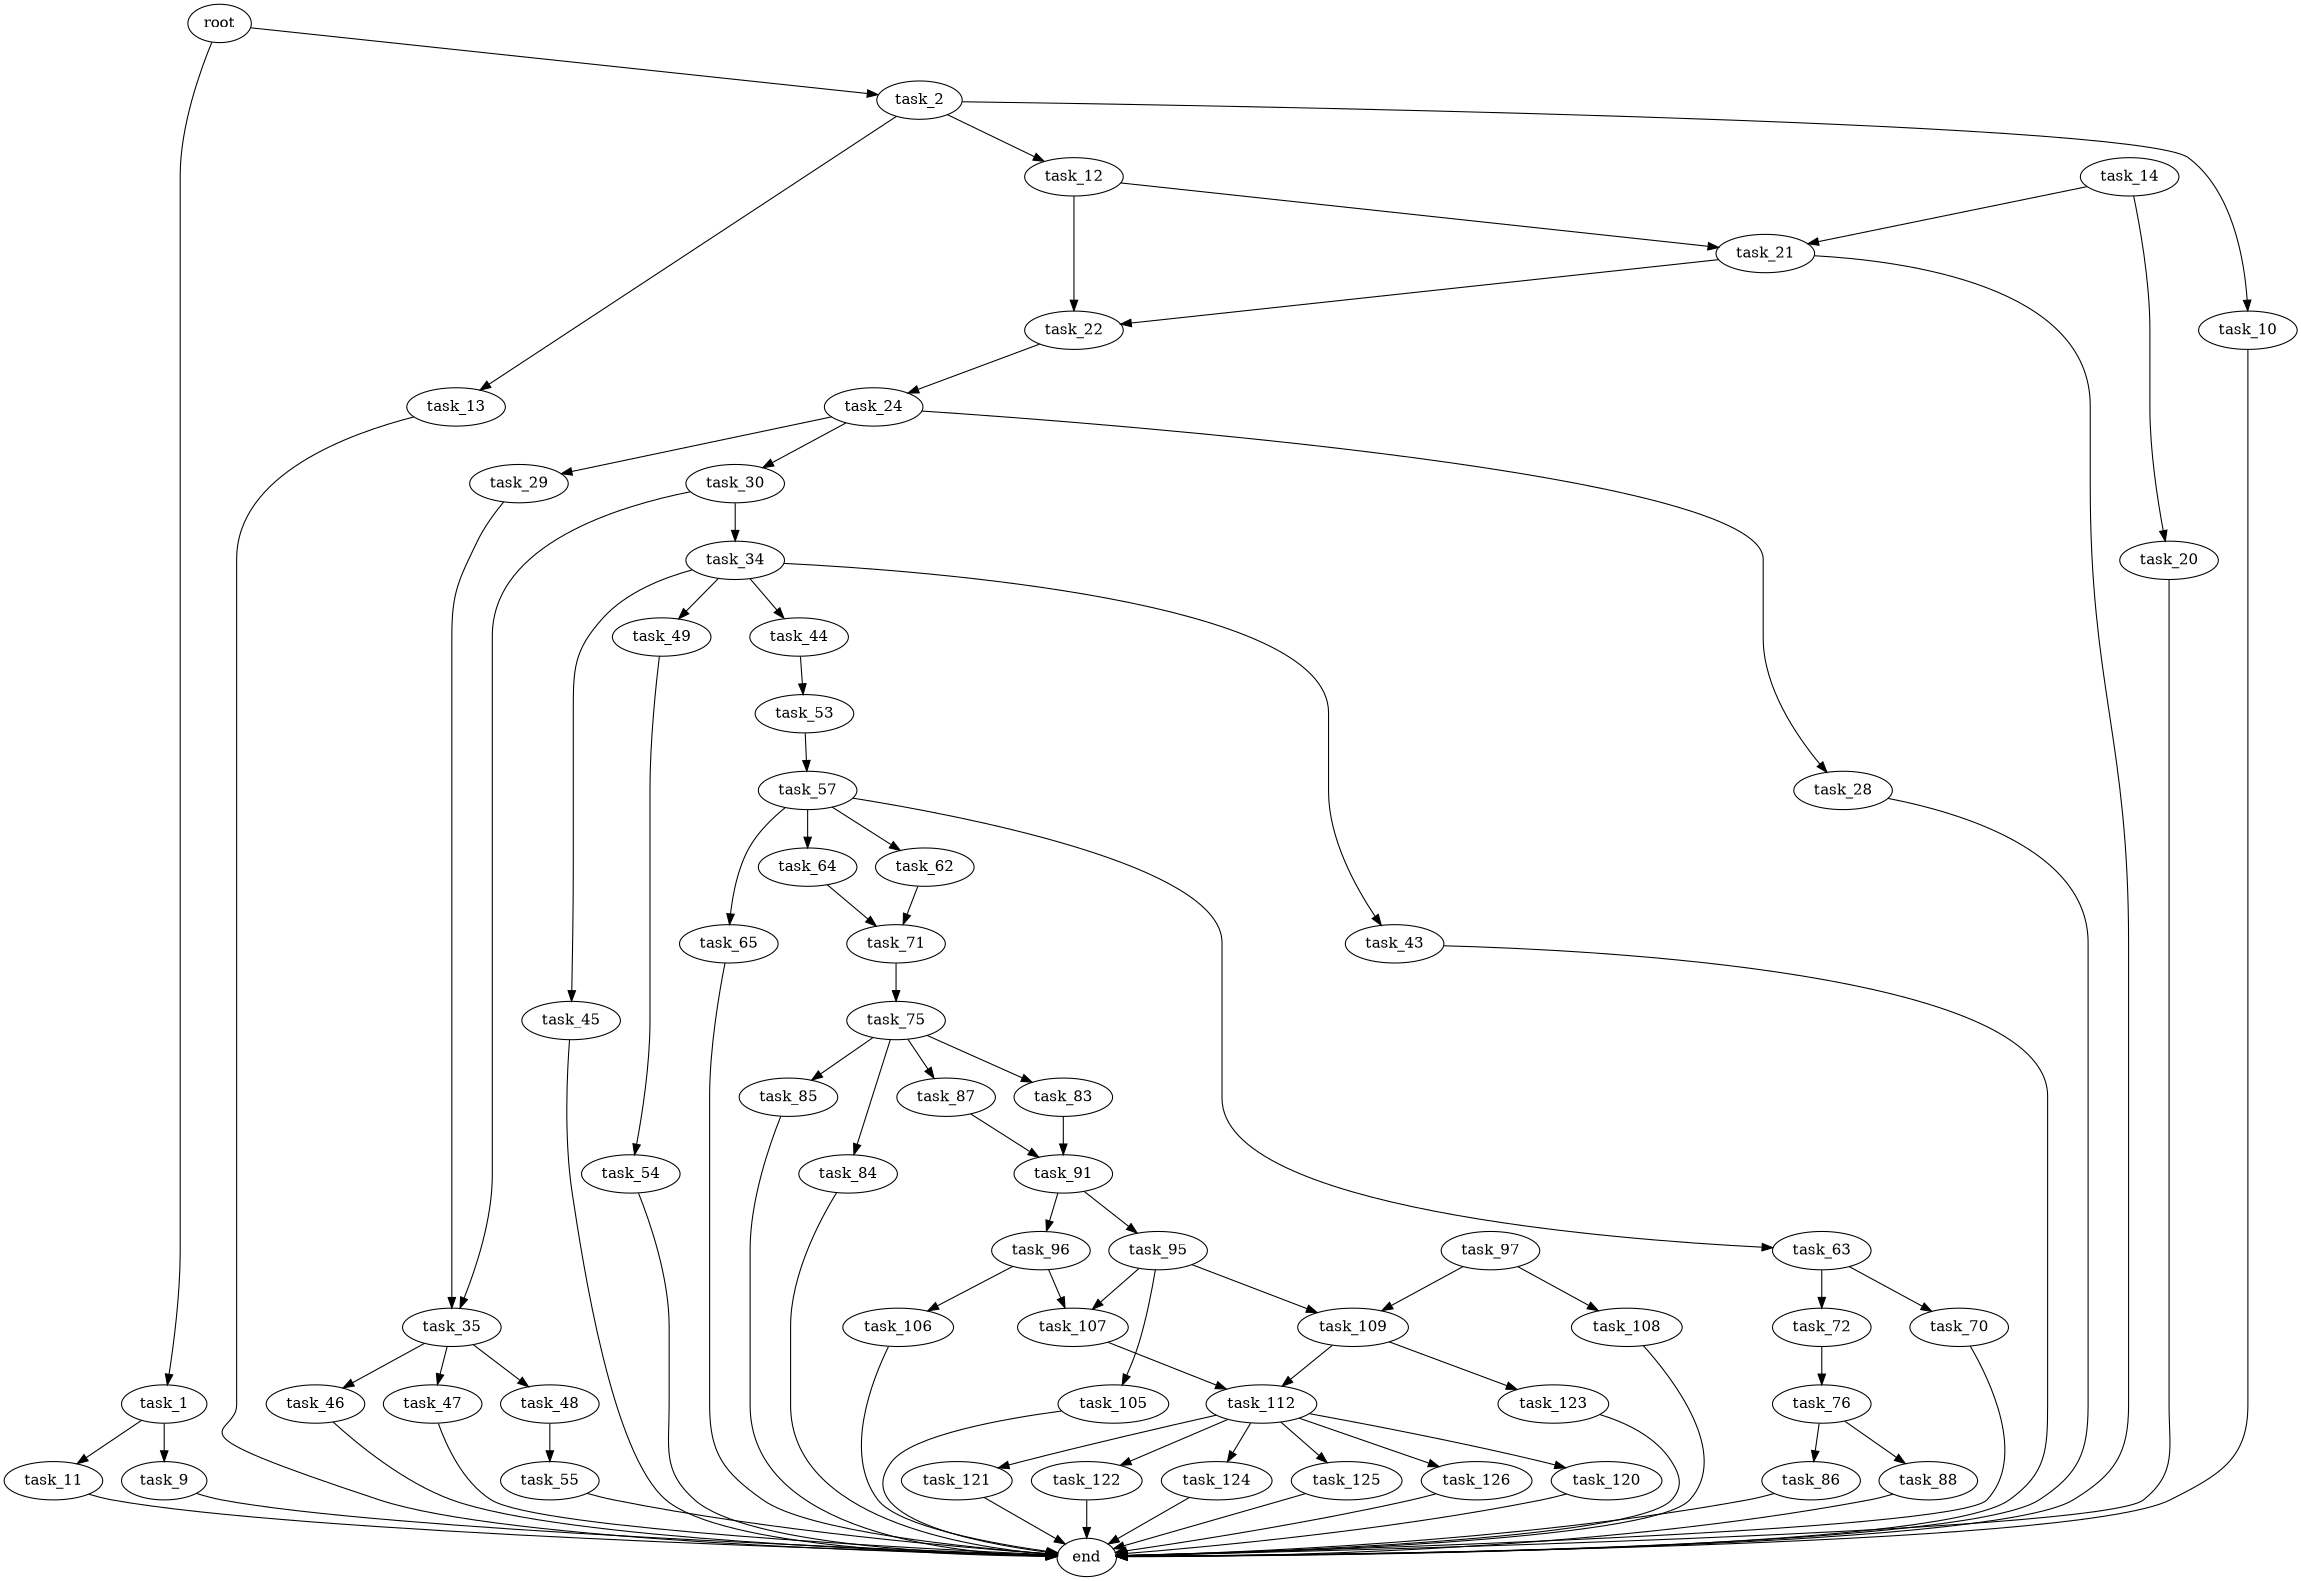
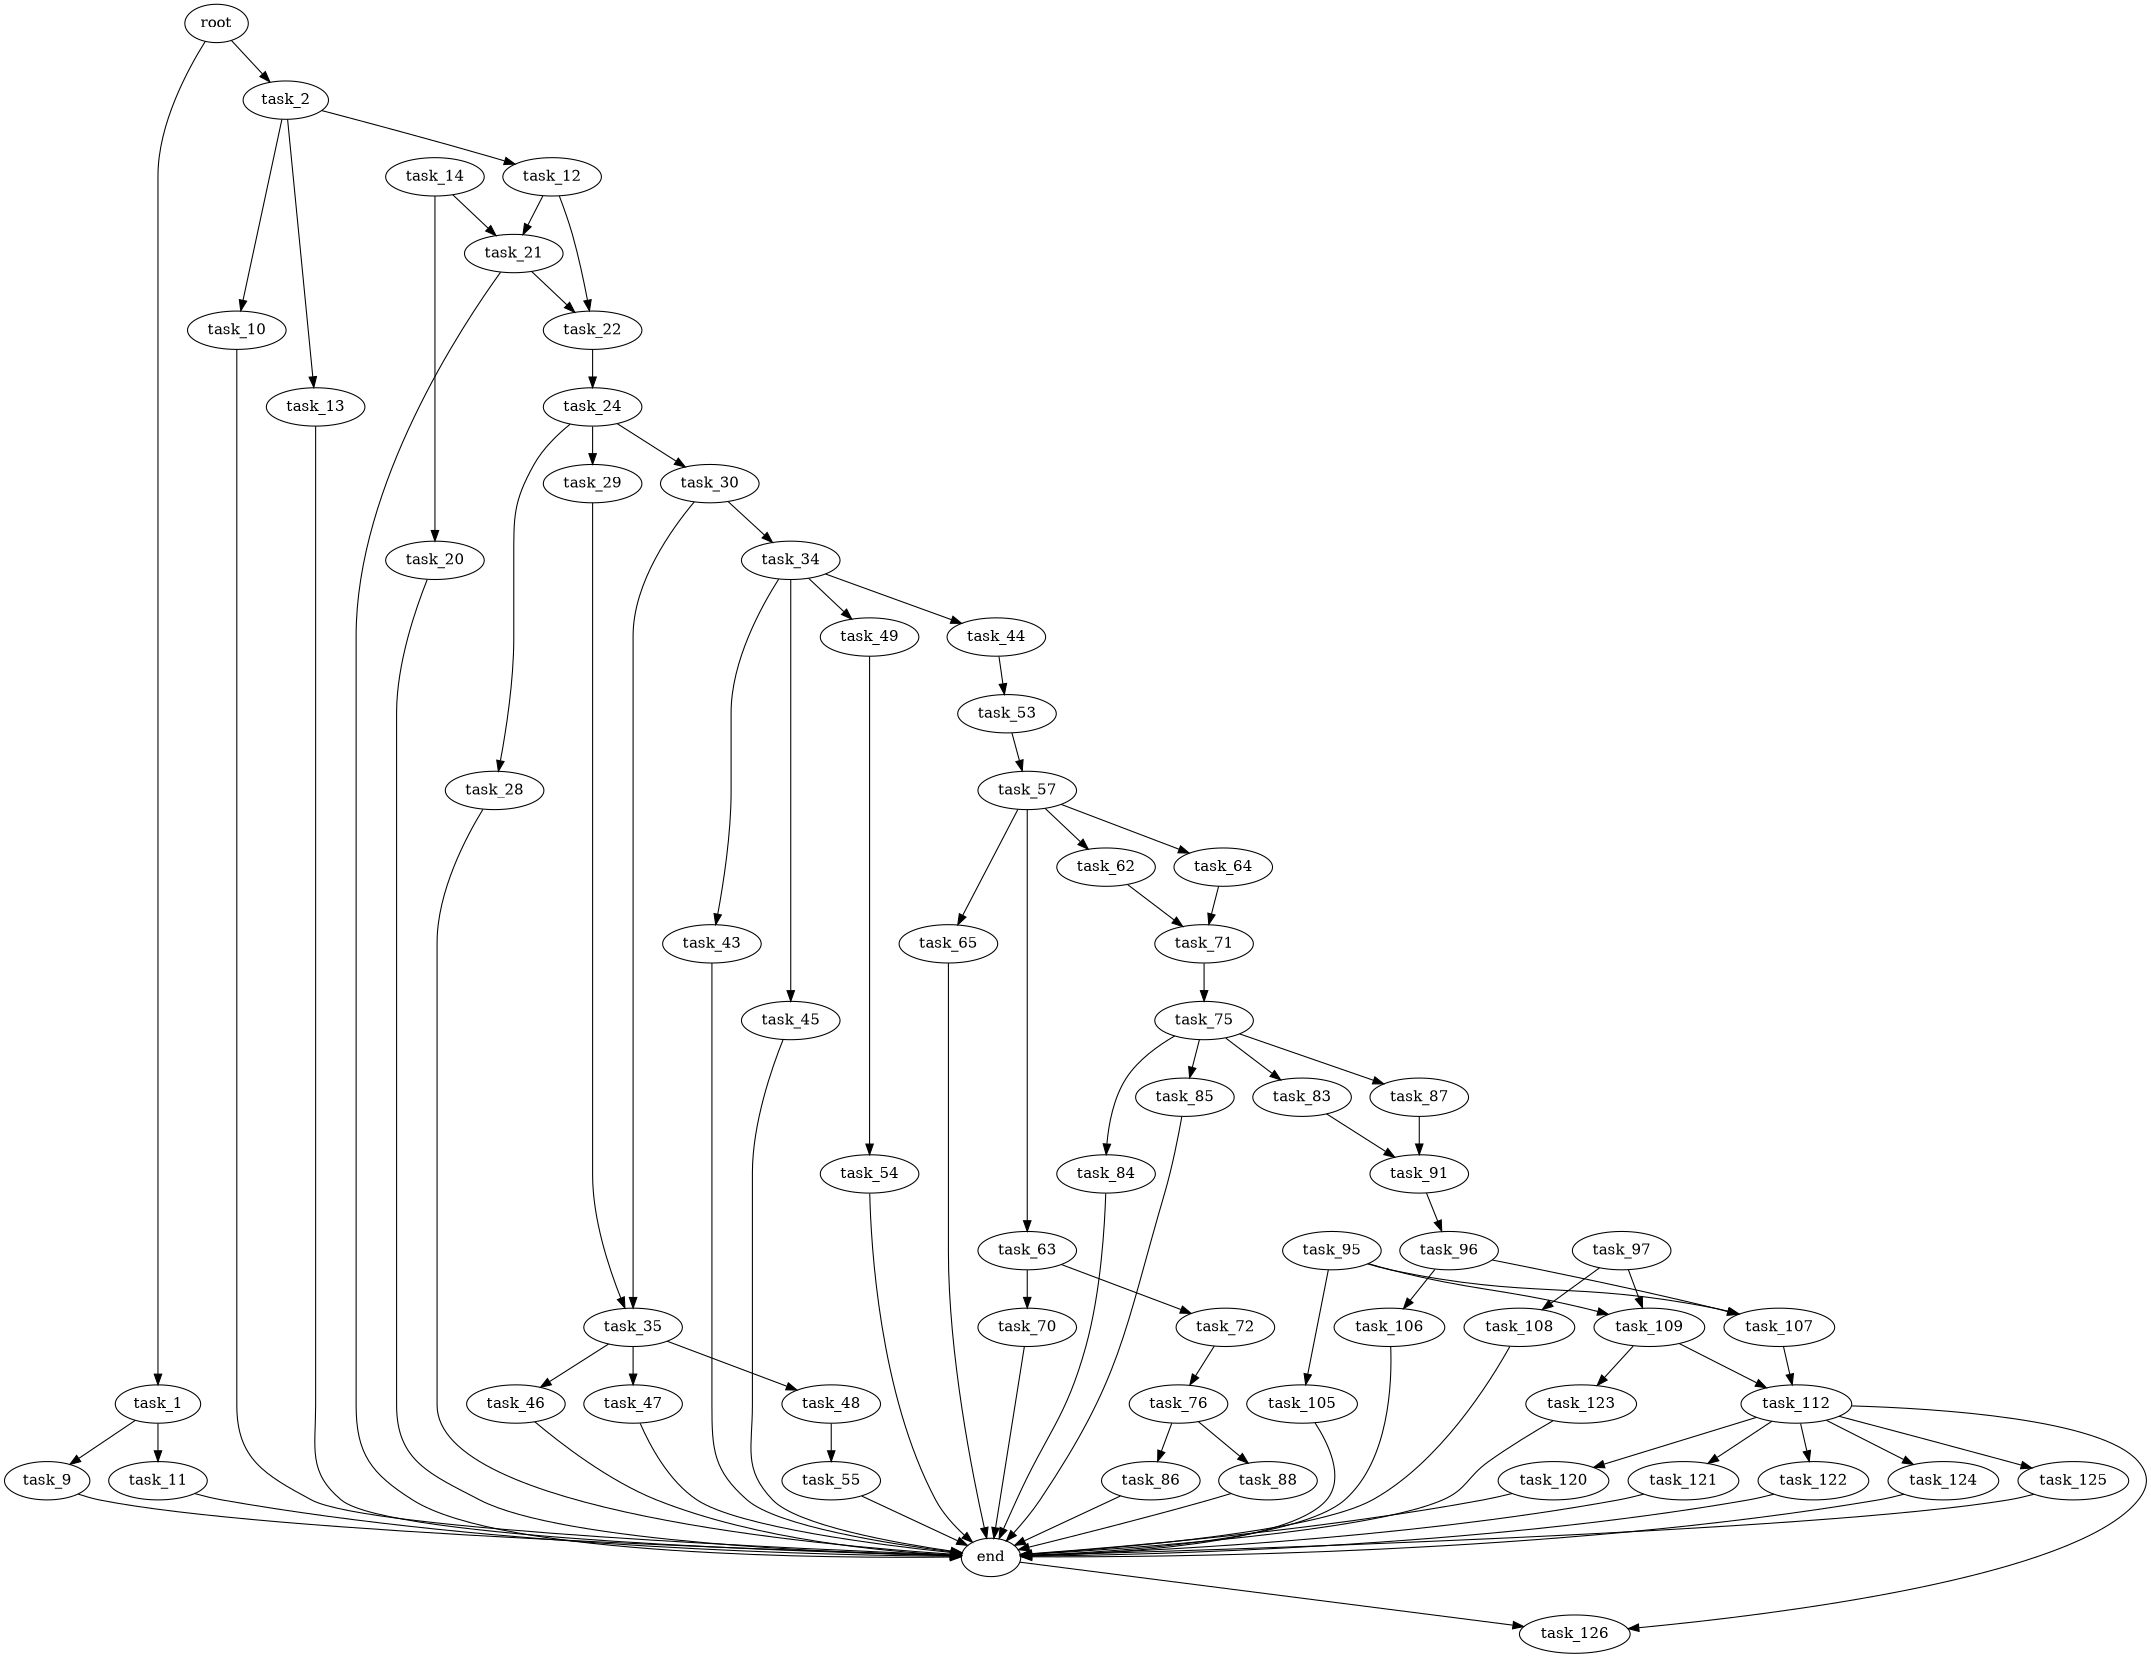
(1106, 1209) -> none
(1282, 1526) -> (1266, 1594)
